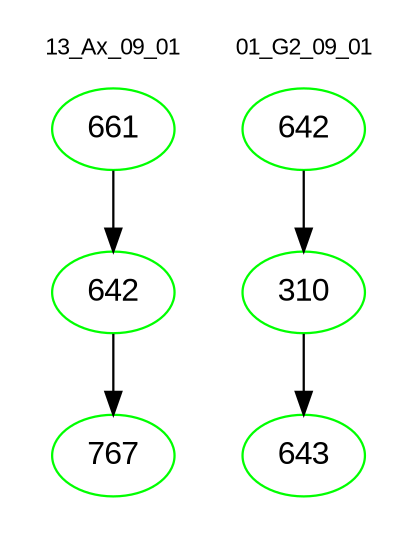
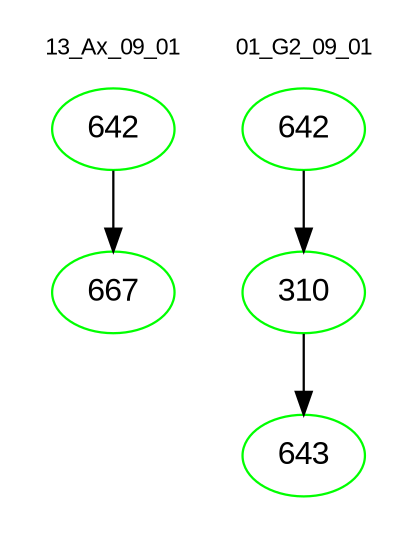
(113, 129) -> none
(113, 456) -> (113, 292)
